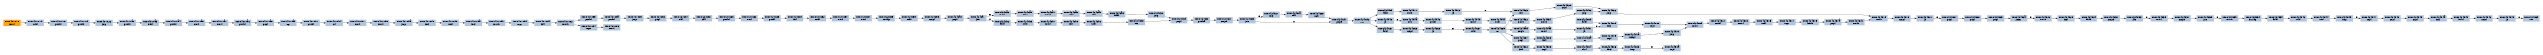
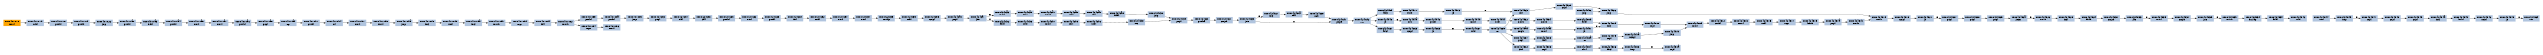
(1563, 16) -> (1563, 21)
(2309, 18) -> none
